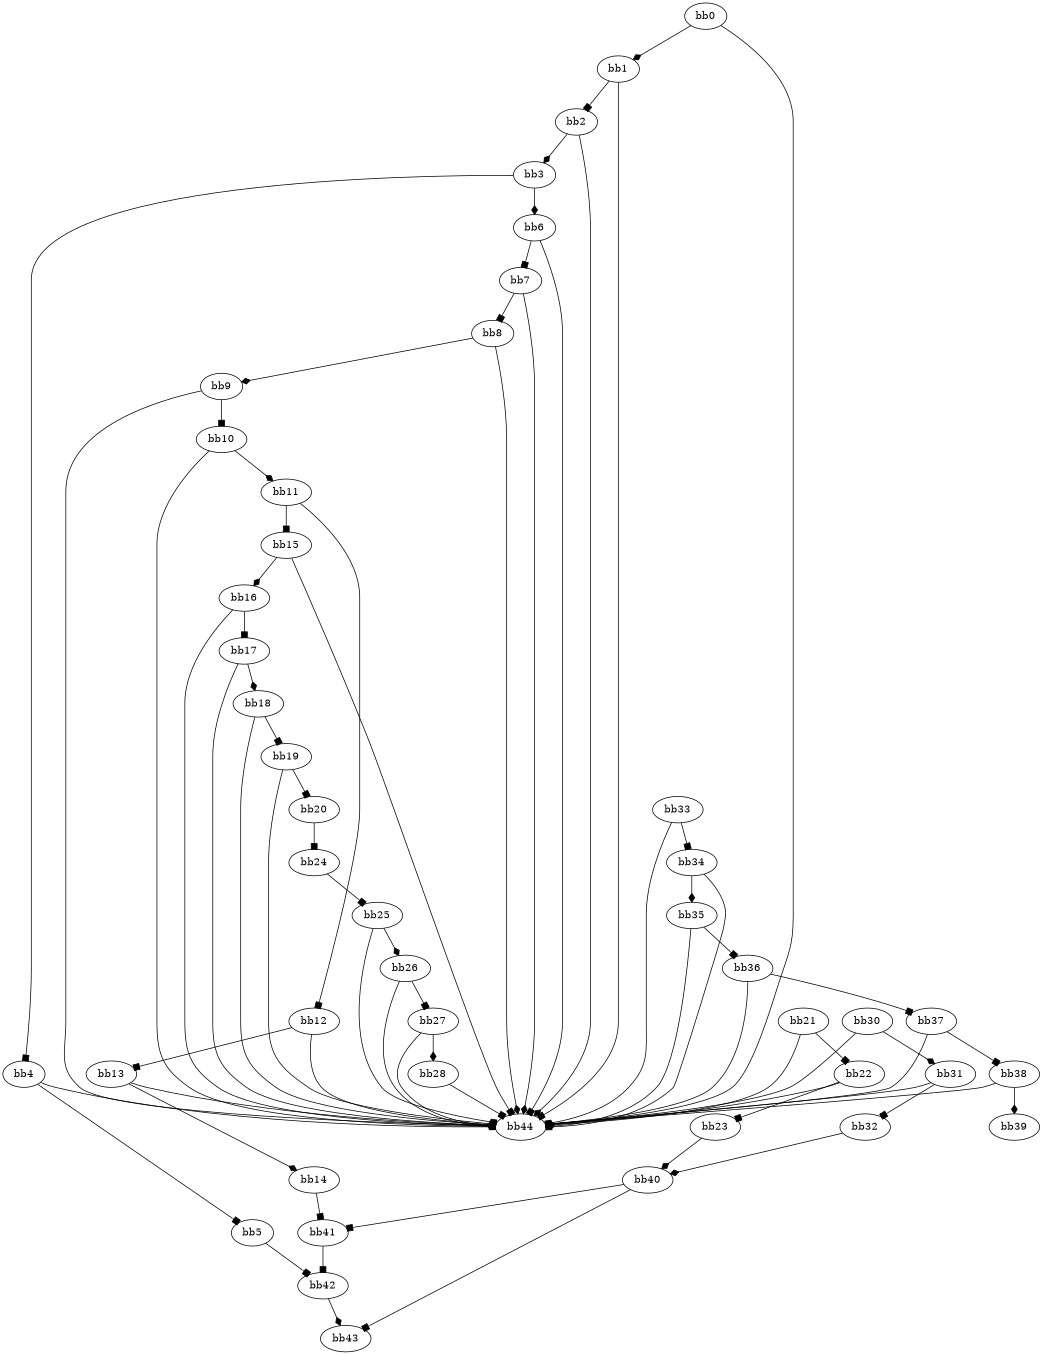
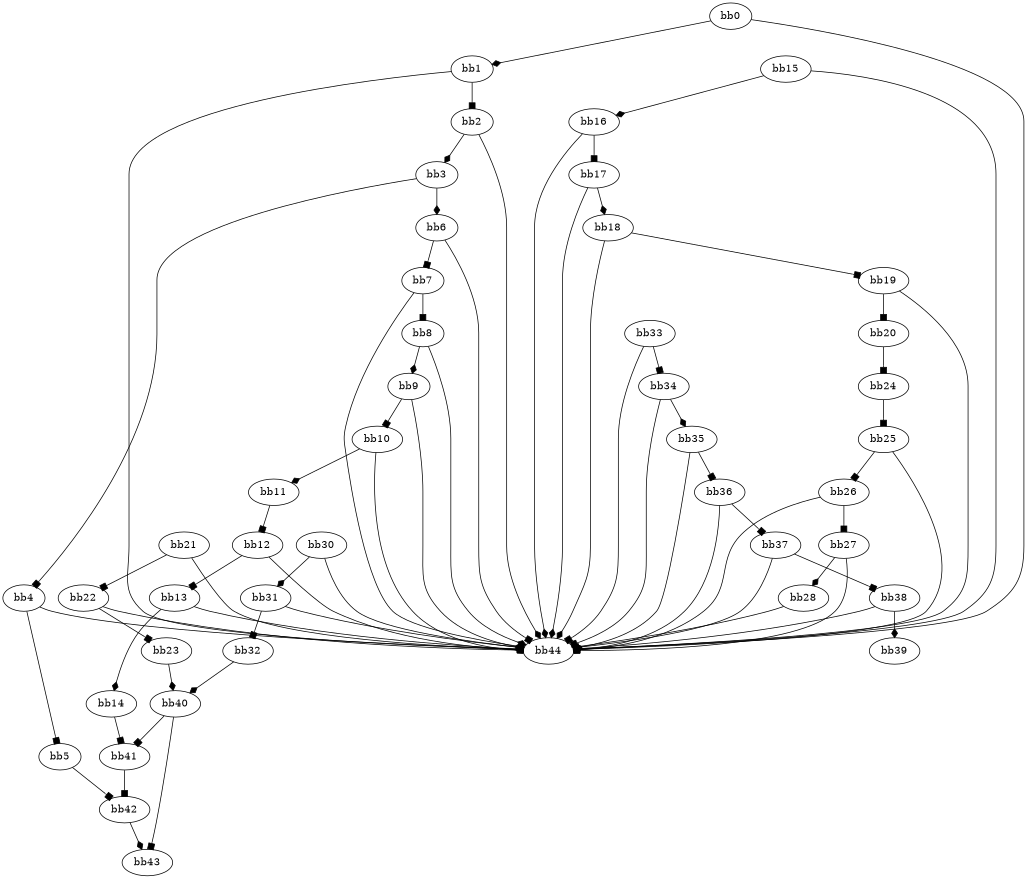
(286, 515) -> none
(389, 938) -> (866, 463)
